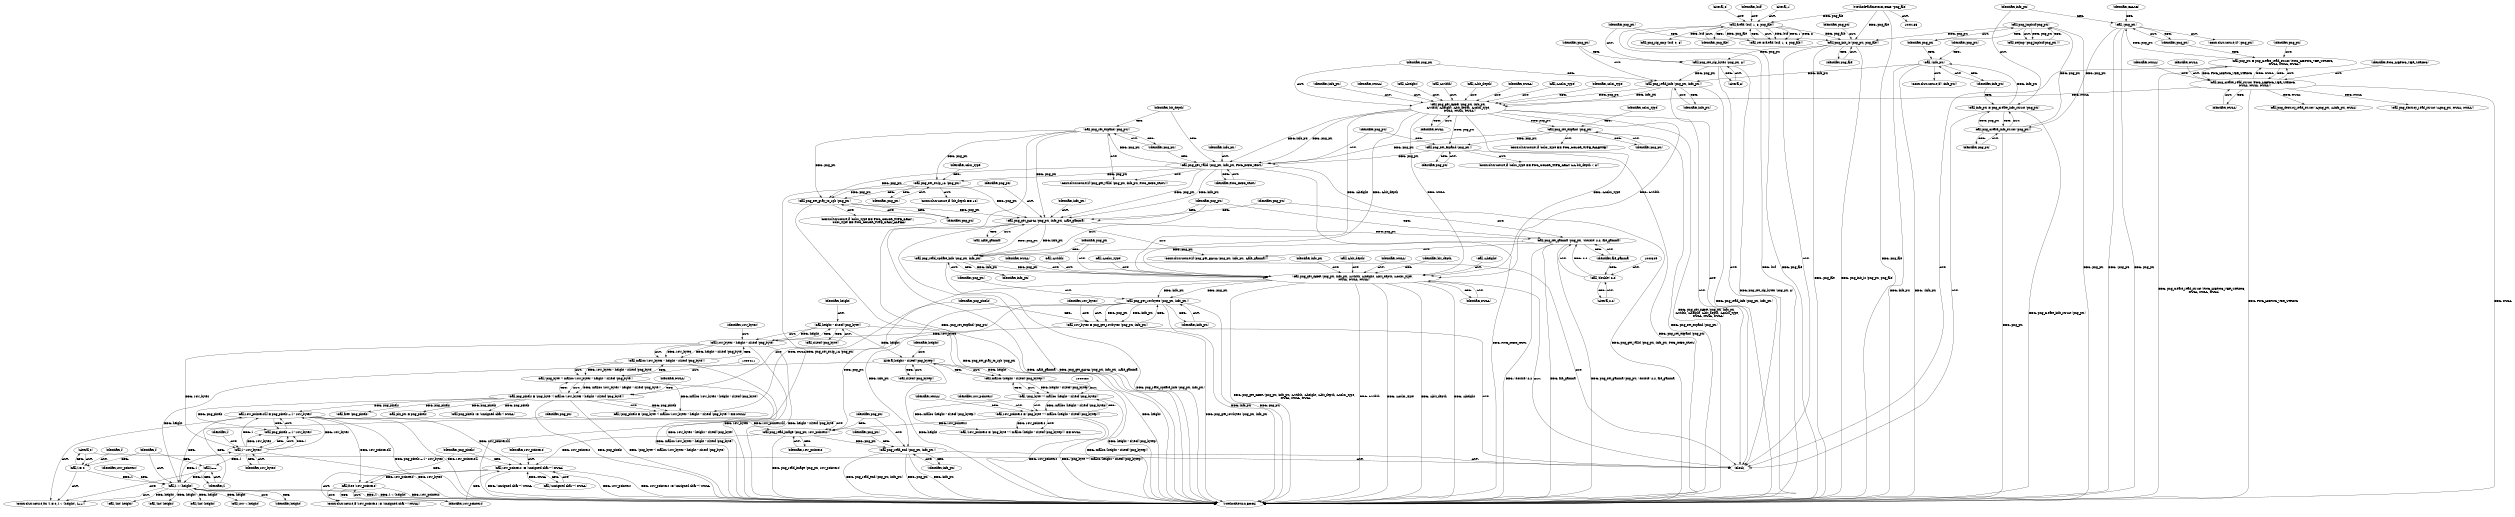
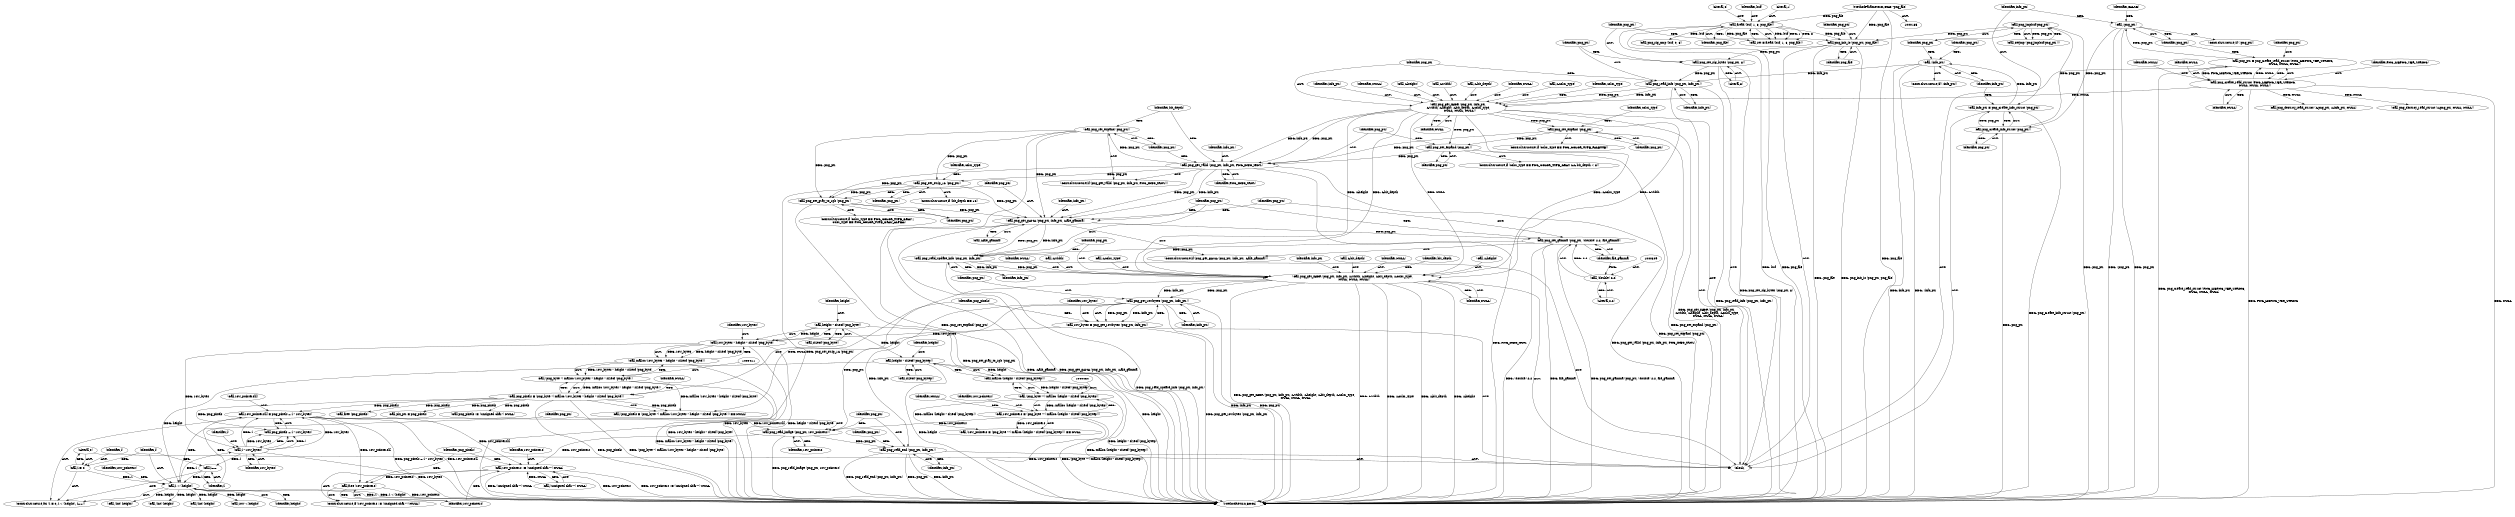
(1614, 268) -> (1614, 268)
(909, 361) -> (909, 361)
none -> (243, 397)
